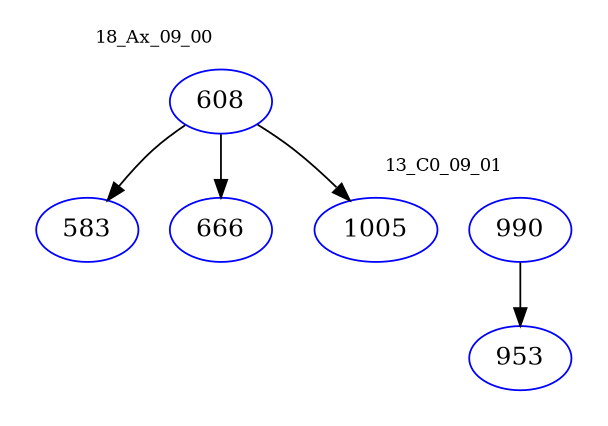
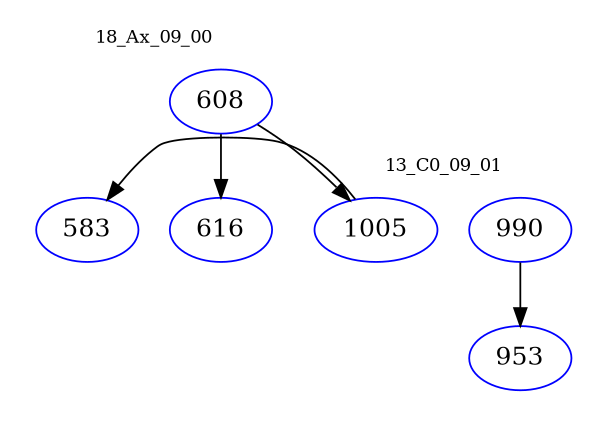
(150, 153) -> (239, 138)
(221, 230) -> (221, 230)
